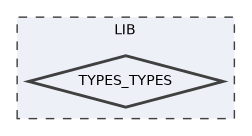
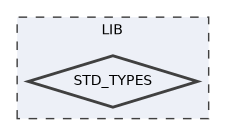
(126, 81) -> (113, 81)
